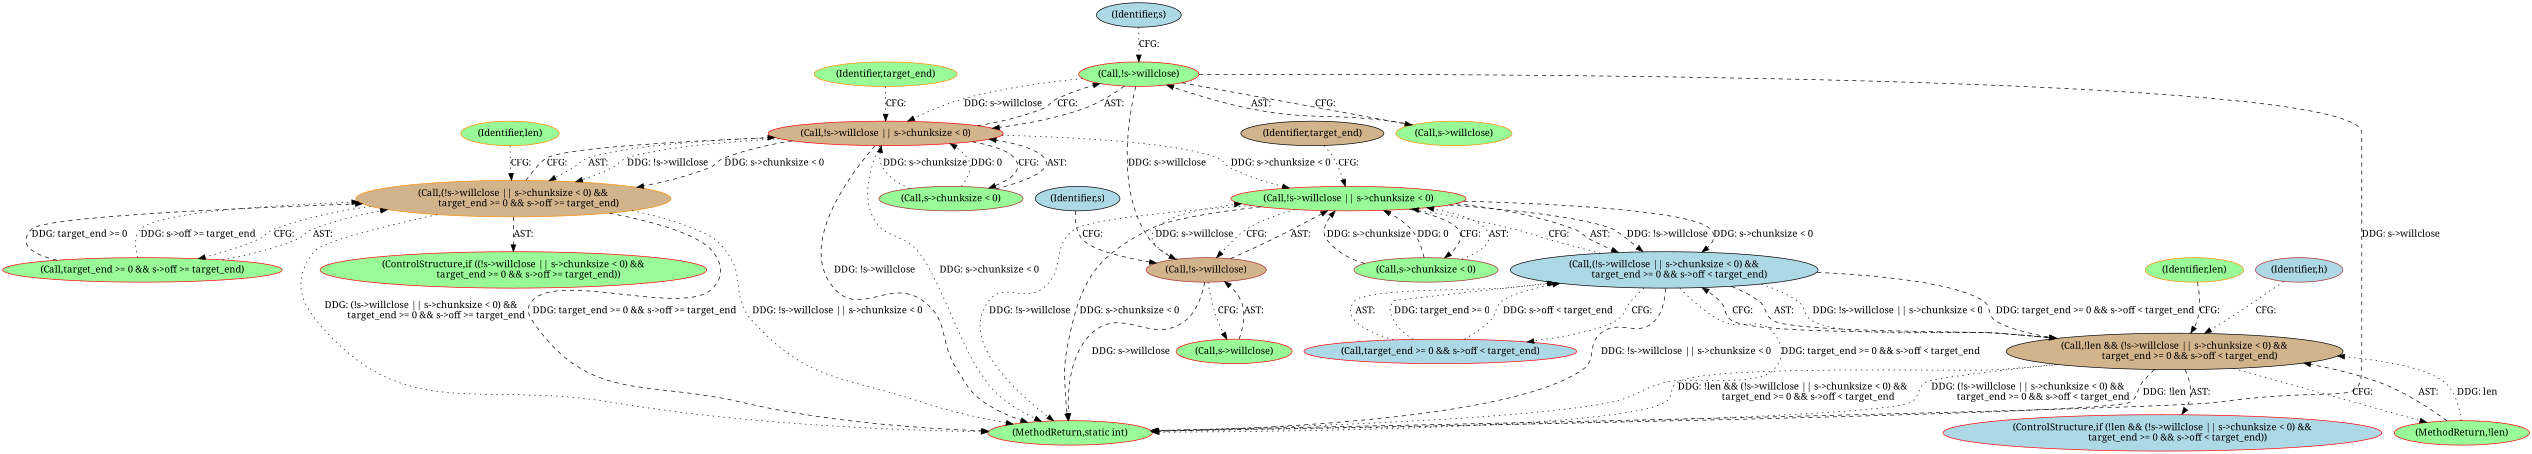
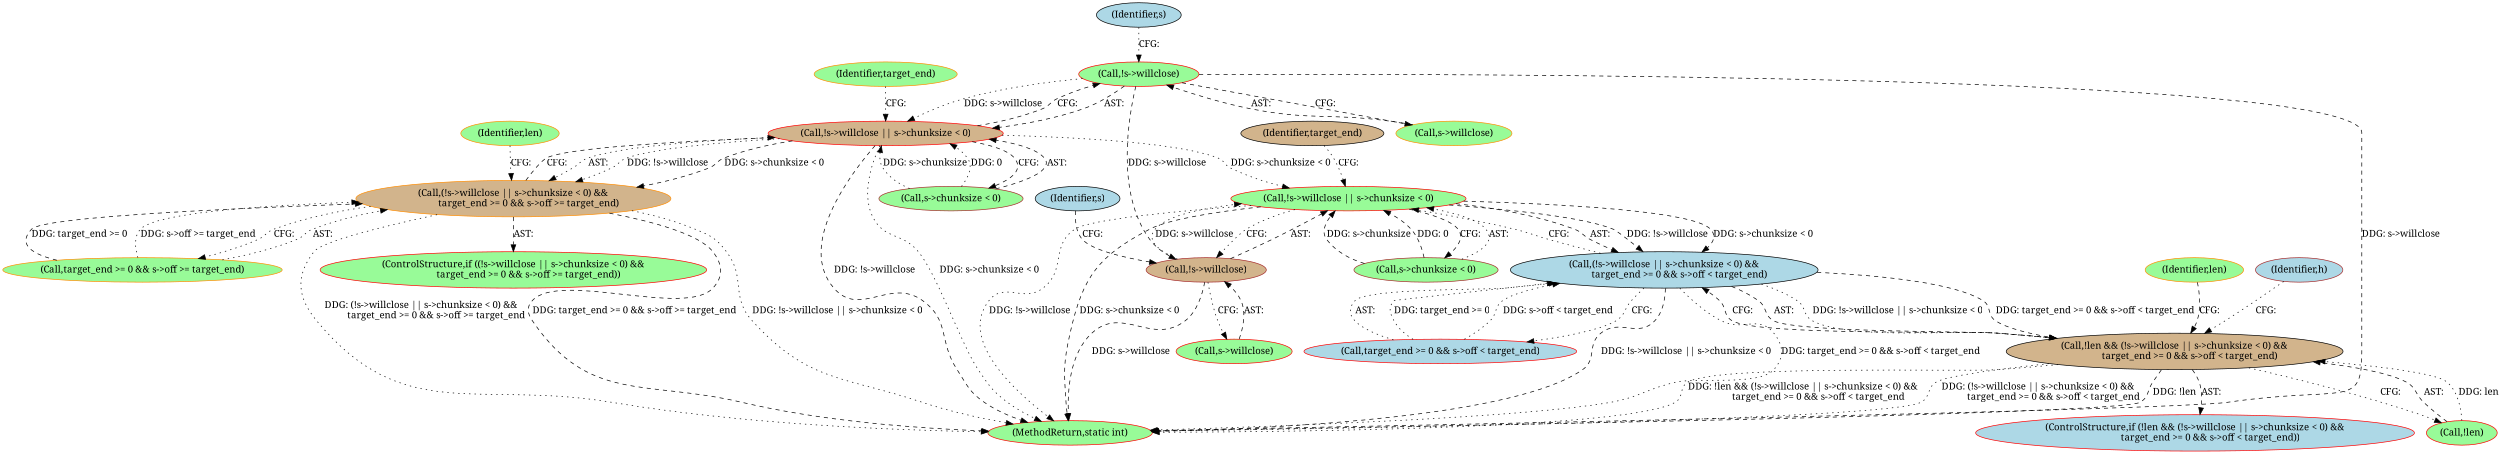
(142, 270) -> (142, 270)
(2462, 433) -> (2462, 433)
